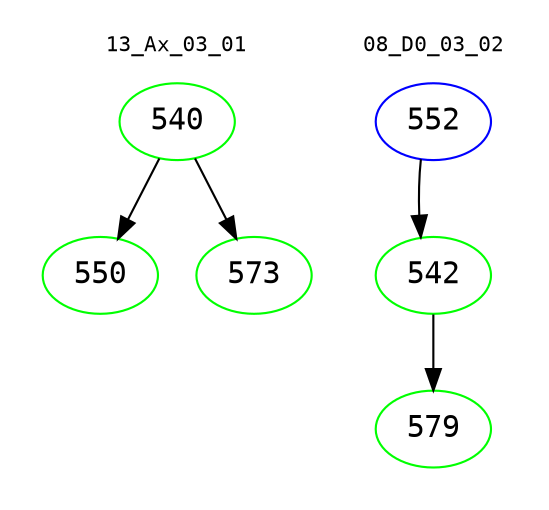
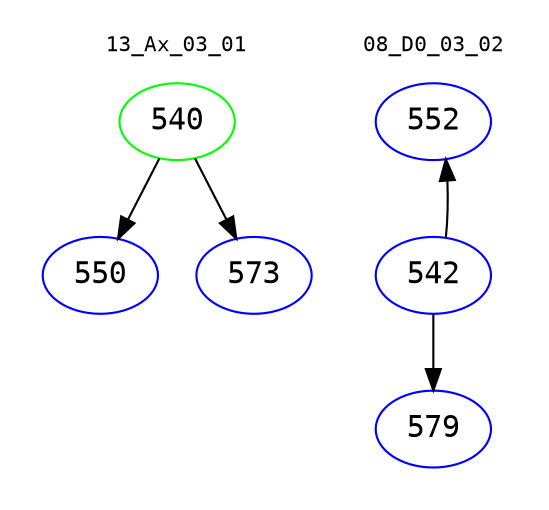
(419, 187) -> (448, 209)
(100, 275) -> (100, 275)
(254, 275) -> (254, 275)
(433, 275) -> (433, 275)
(433, 429) -> (433, 429)
